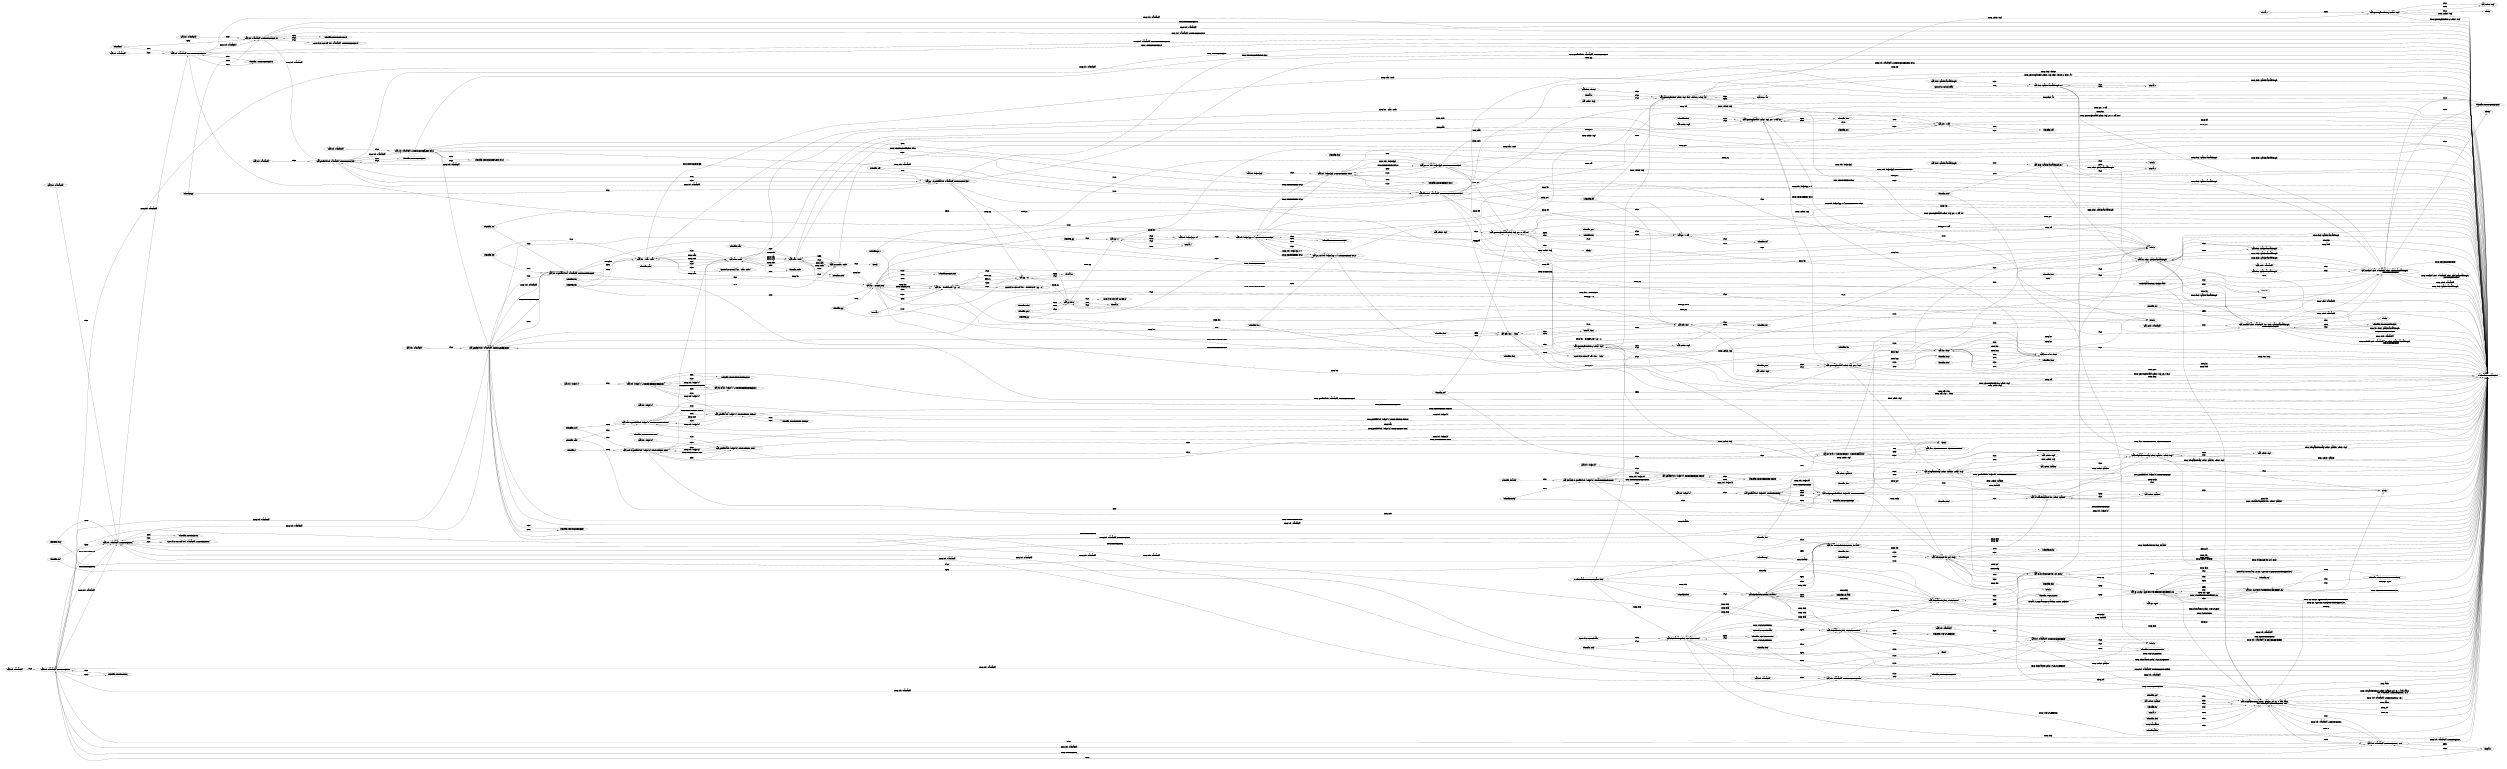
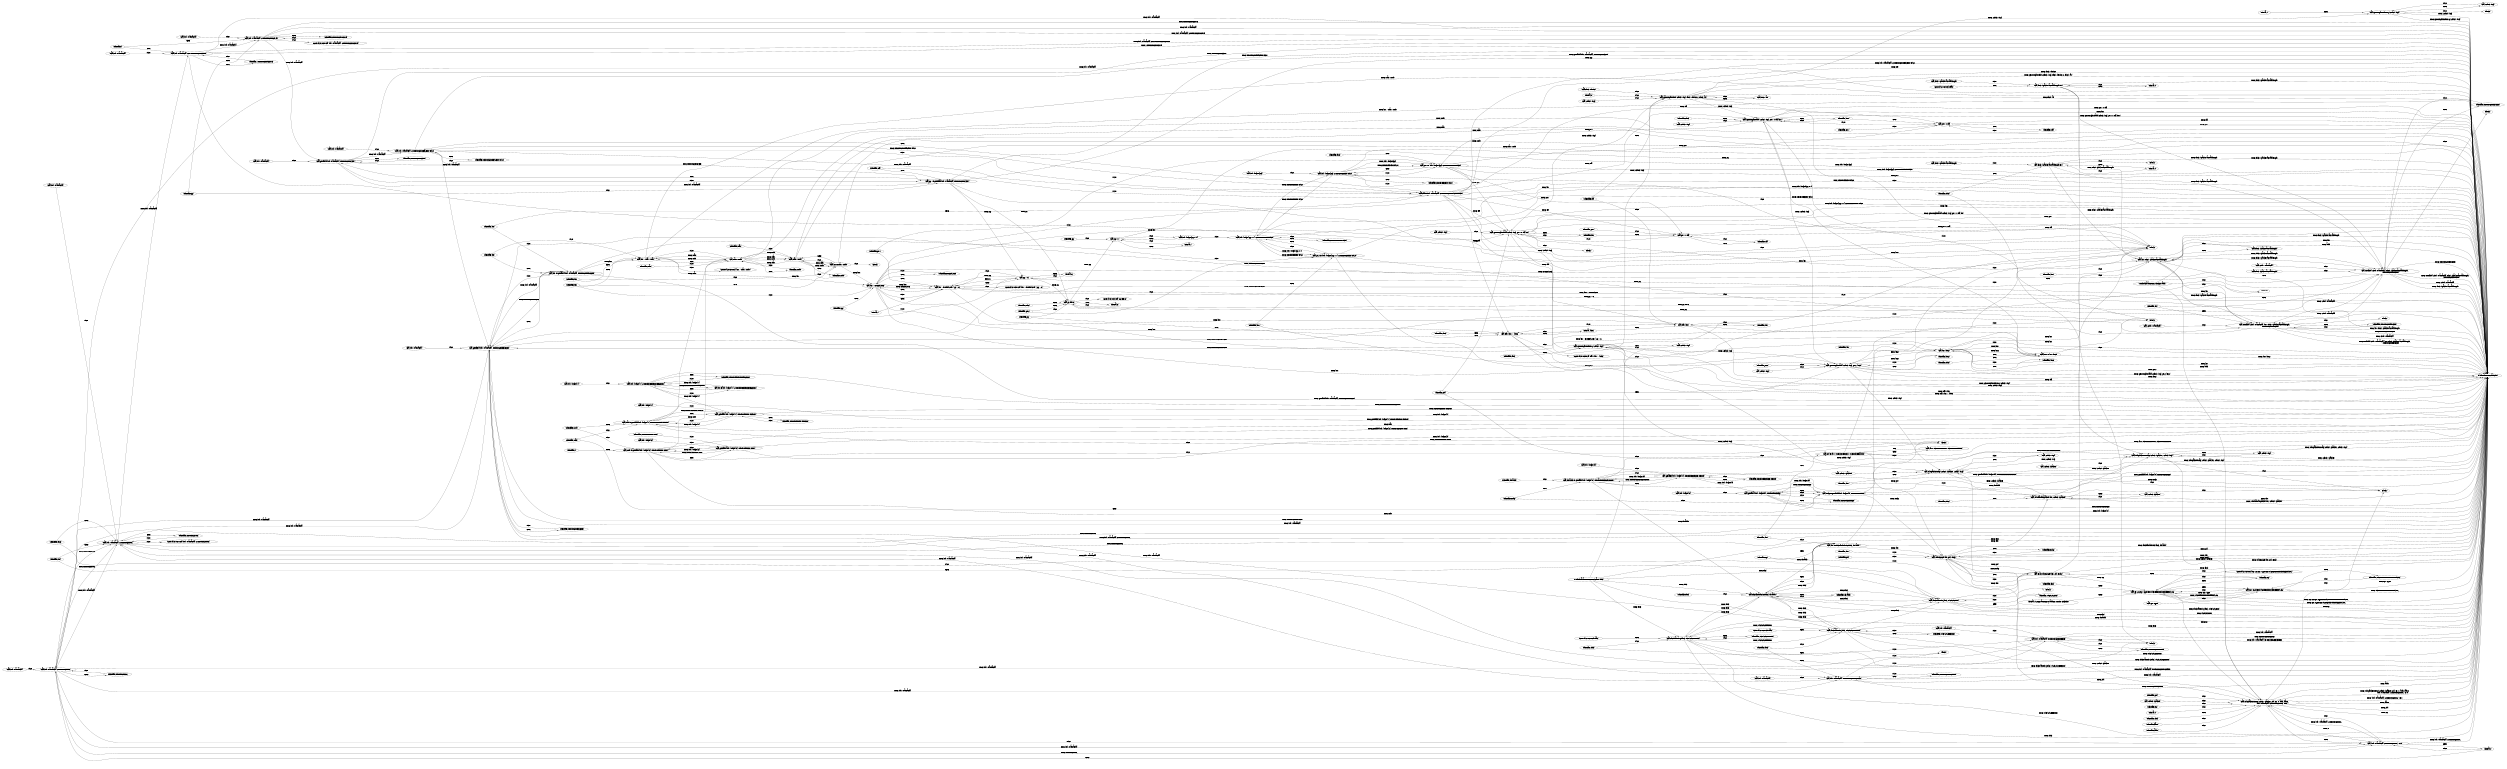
(2152, 725) -> (2152, 725)
